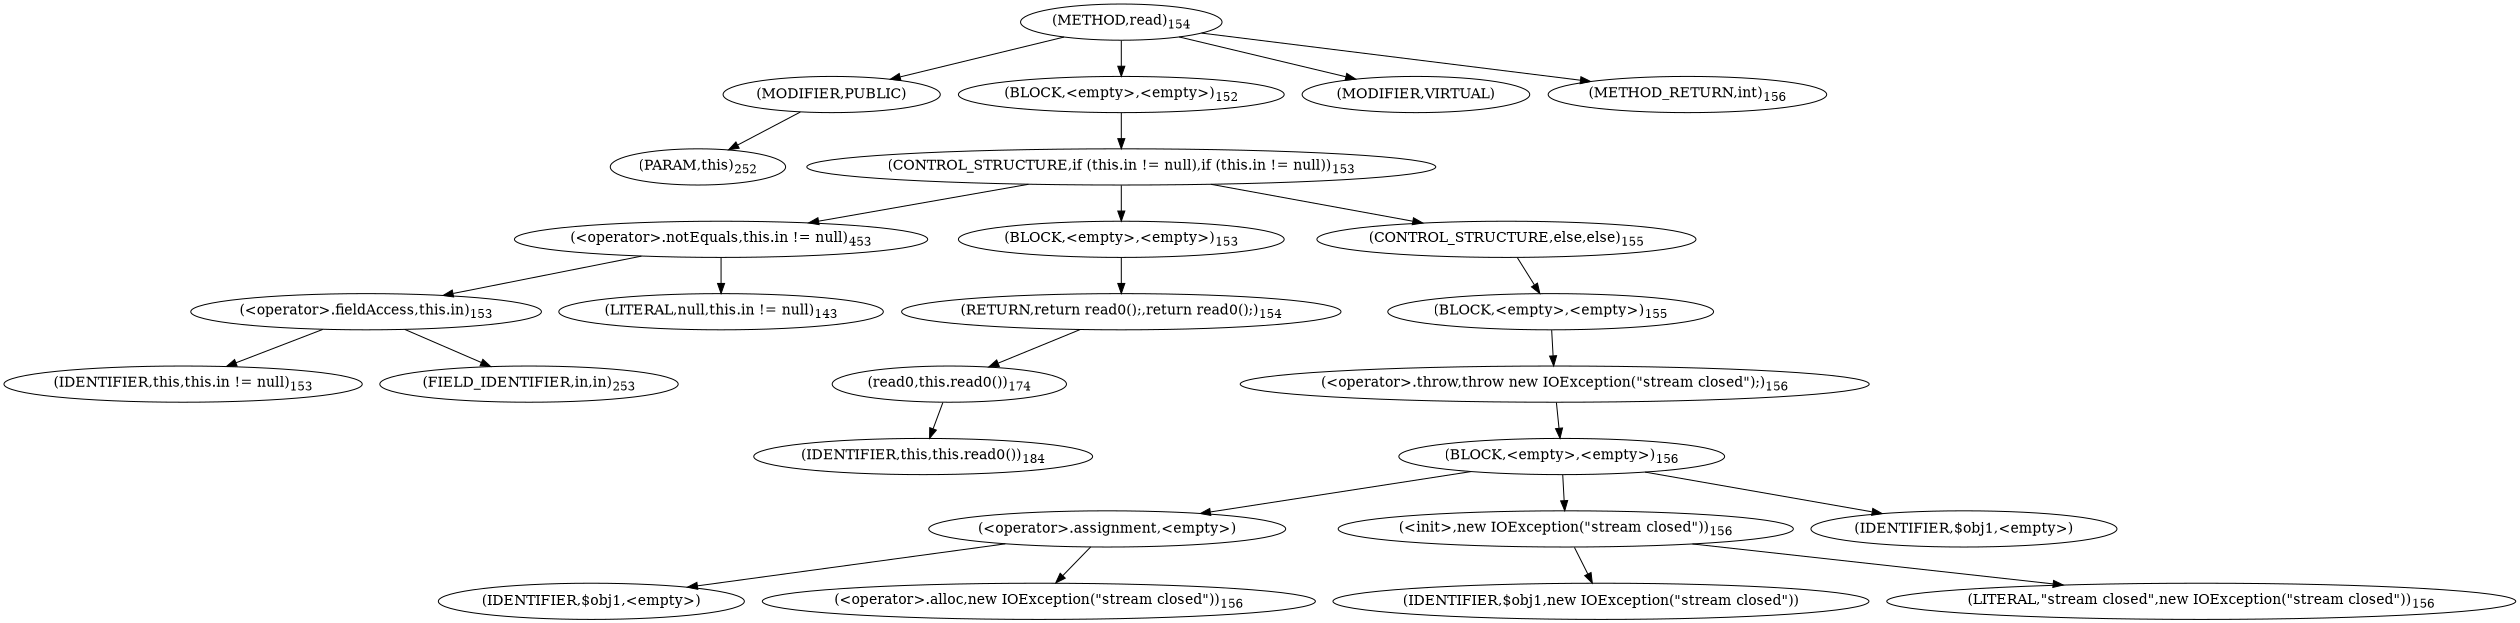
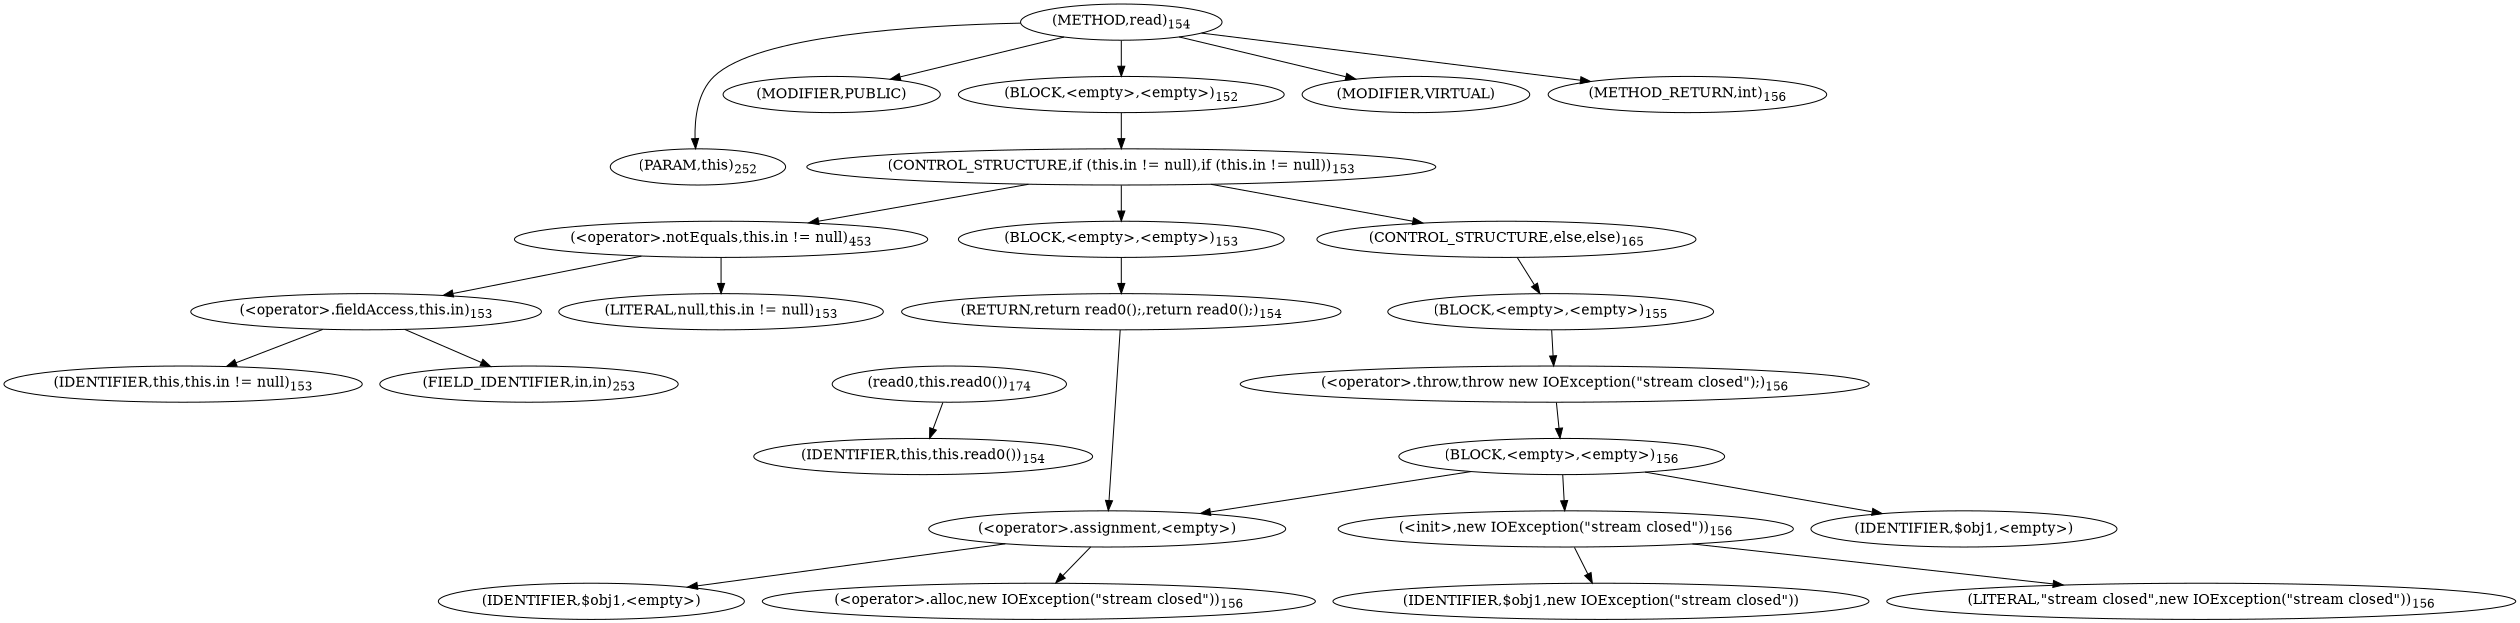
(769, 129) -> (830, 38)
(1633, 238) -> (1633, 238)
(826, 310) -> (826, 310)
(1039, 346) -> (1115, 415)
(1034, 455) -> (1034, 455)
